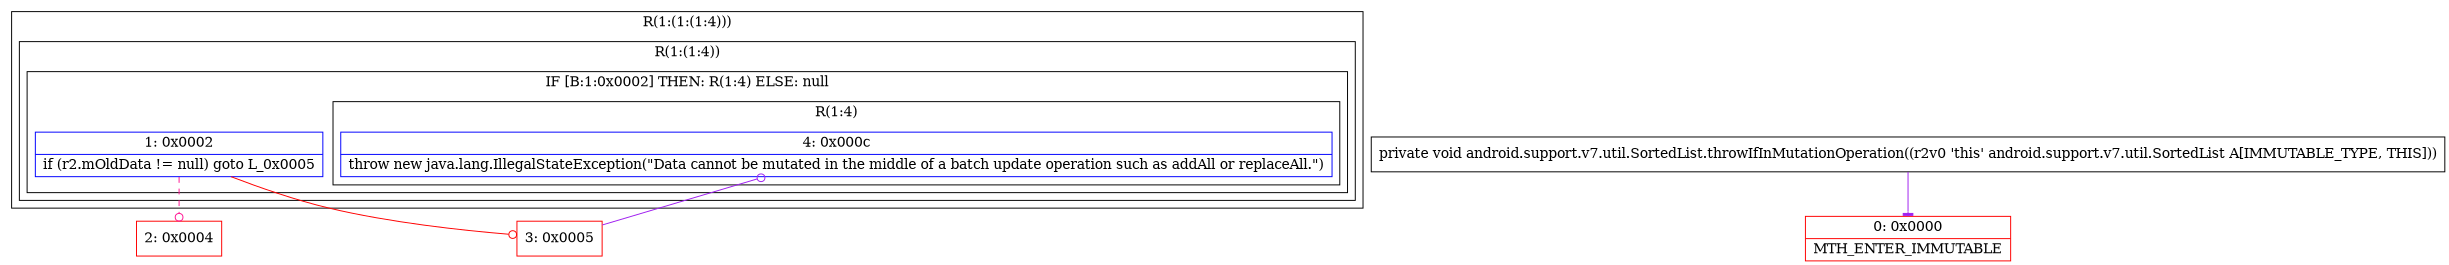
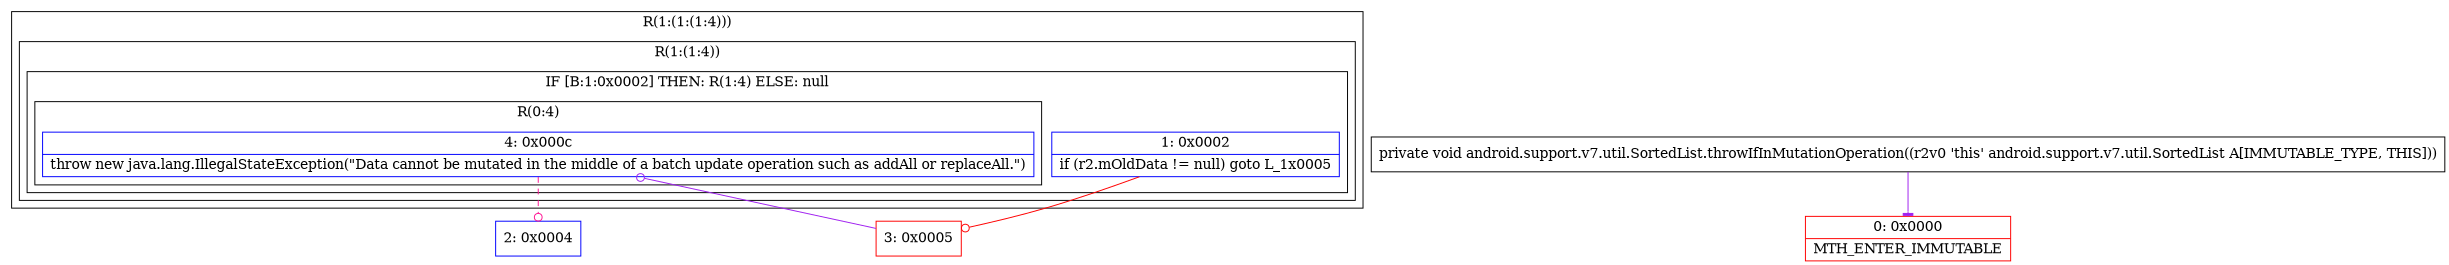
(836, 113) -> (538, 113)
(179, 165) -> (1196, 165)
(179, 186) -> (538, 195)
(179, 239) -> (538, 239)
